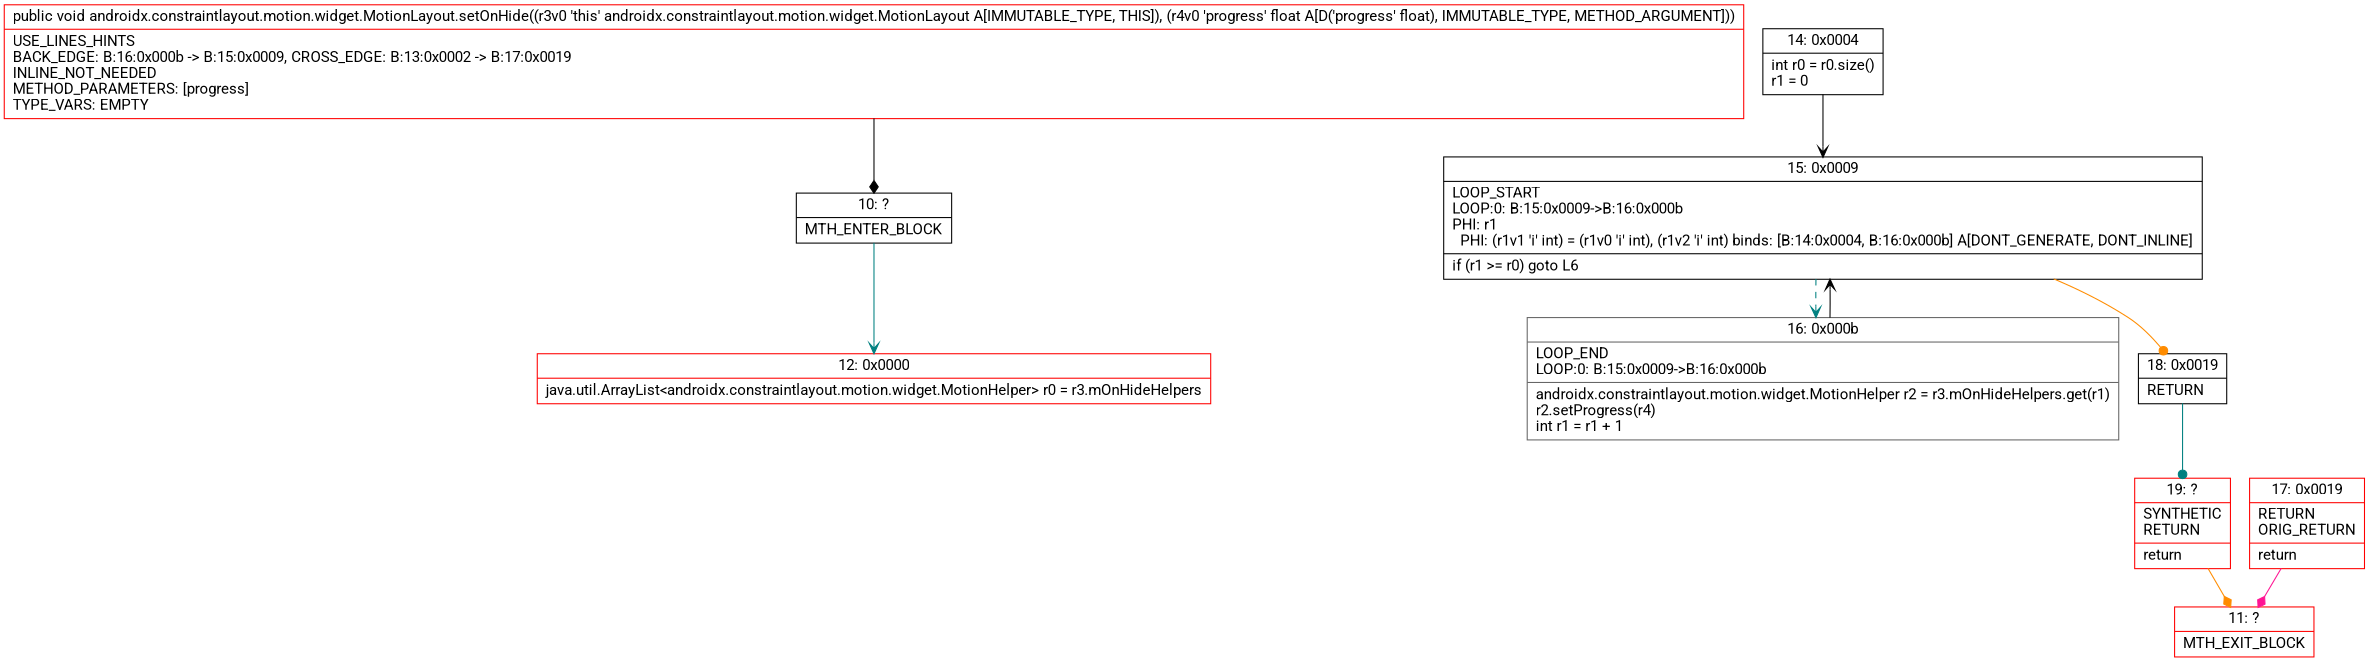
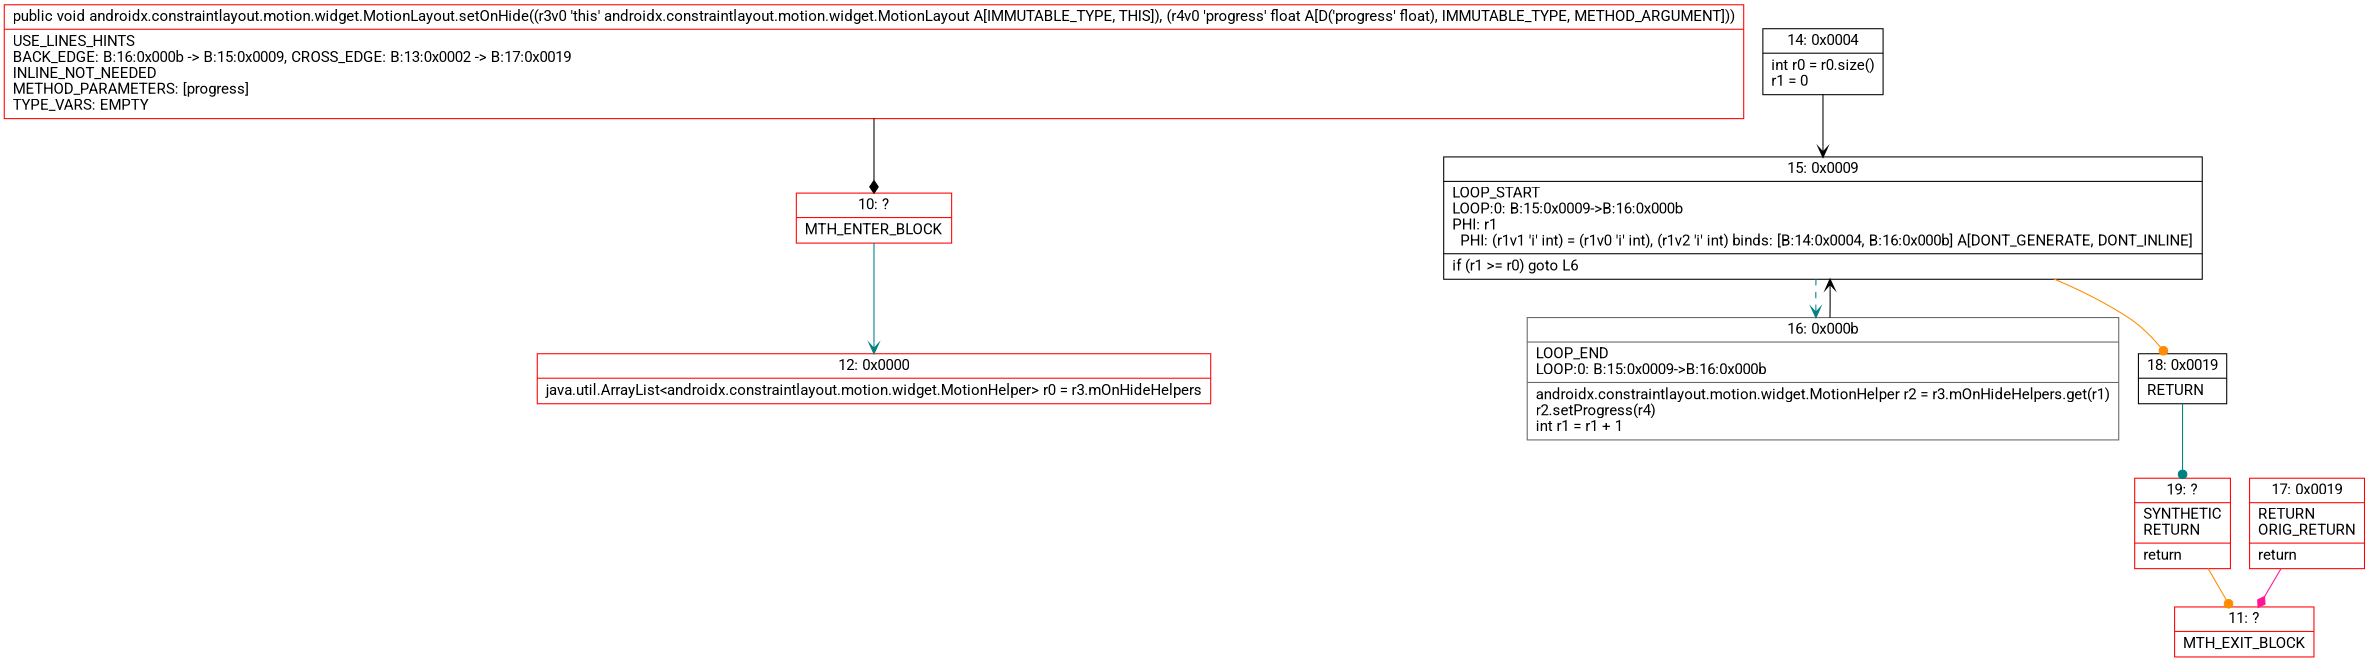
(874, 218) -> (874, 218)
(2217, 584) -> (2217, 584)
